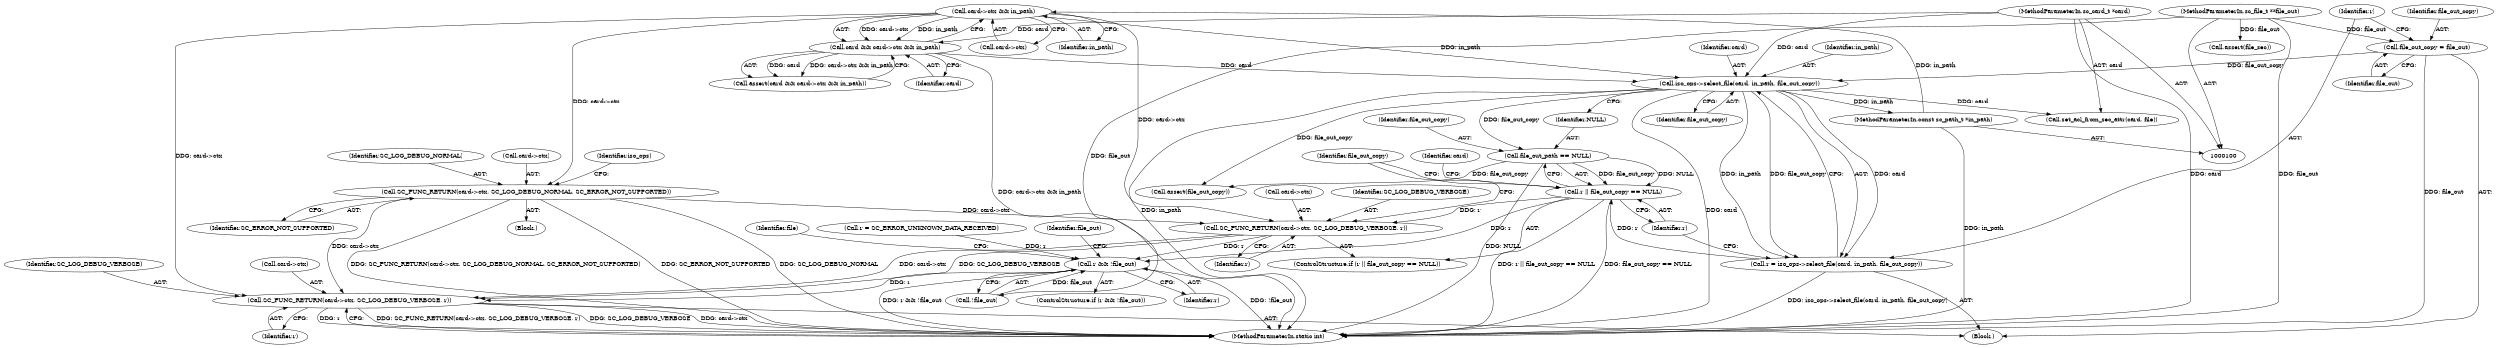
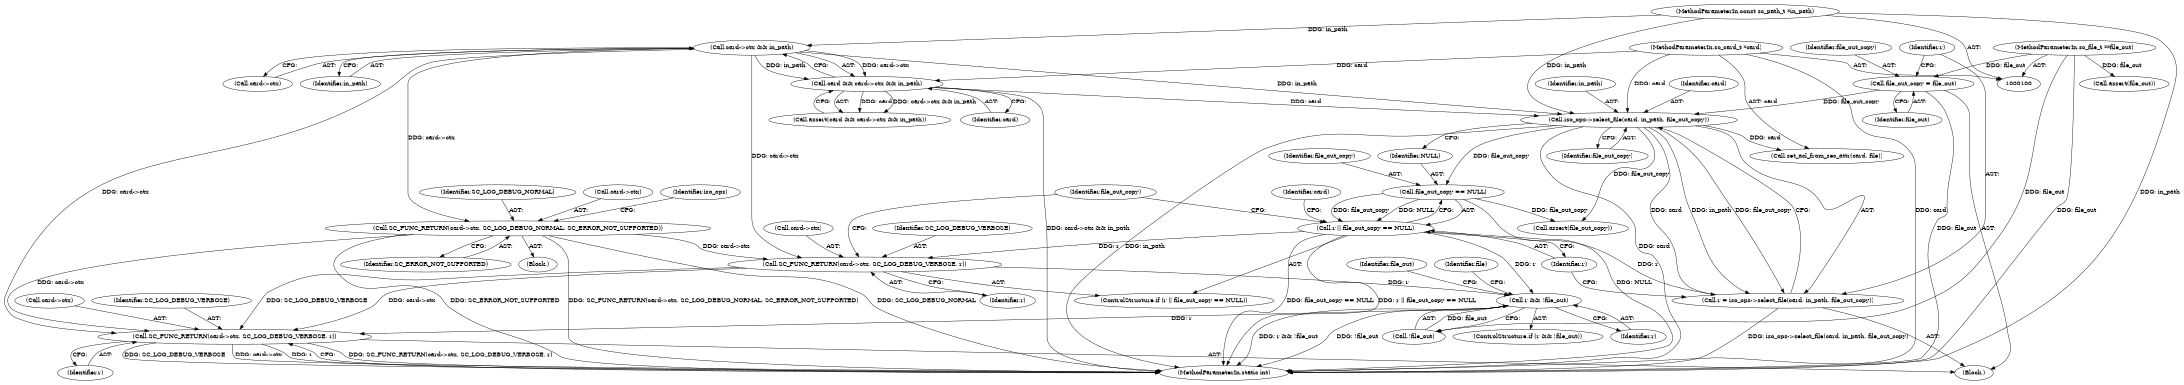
(2240, 48) -> (2124, 84)
(1834, 101) -> (1583, 47)
(1548, 156) -> (1443, 192)
(922, 228) -> none
